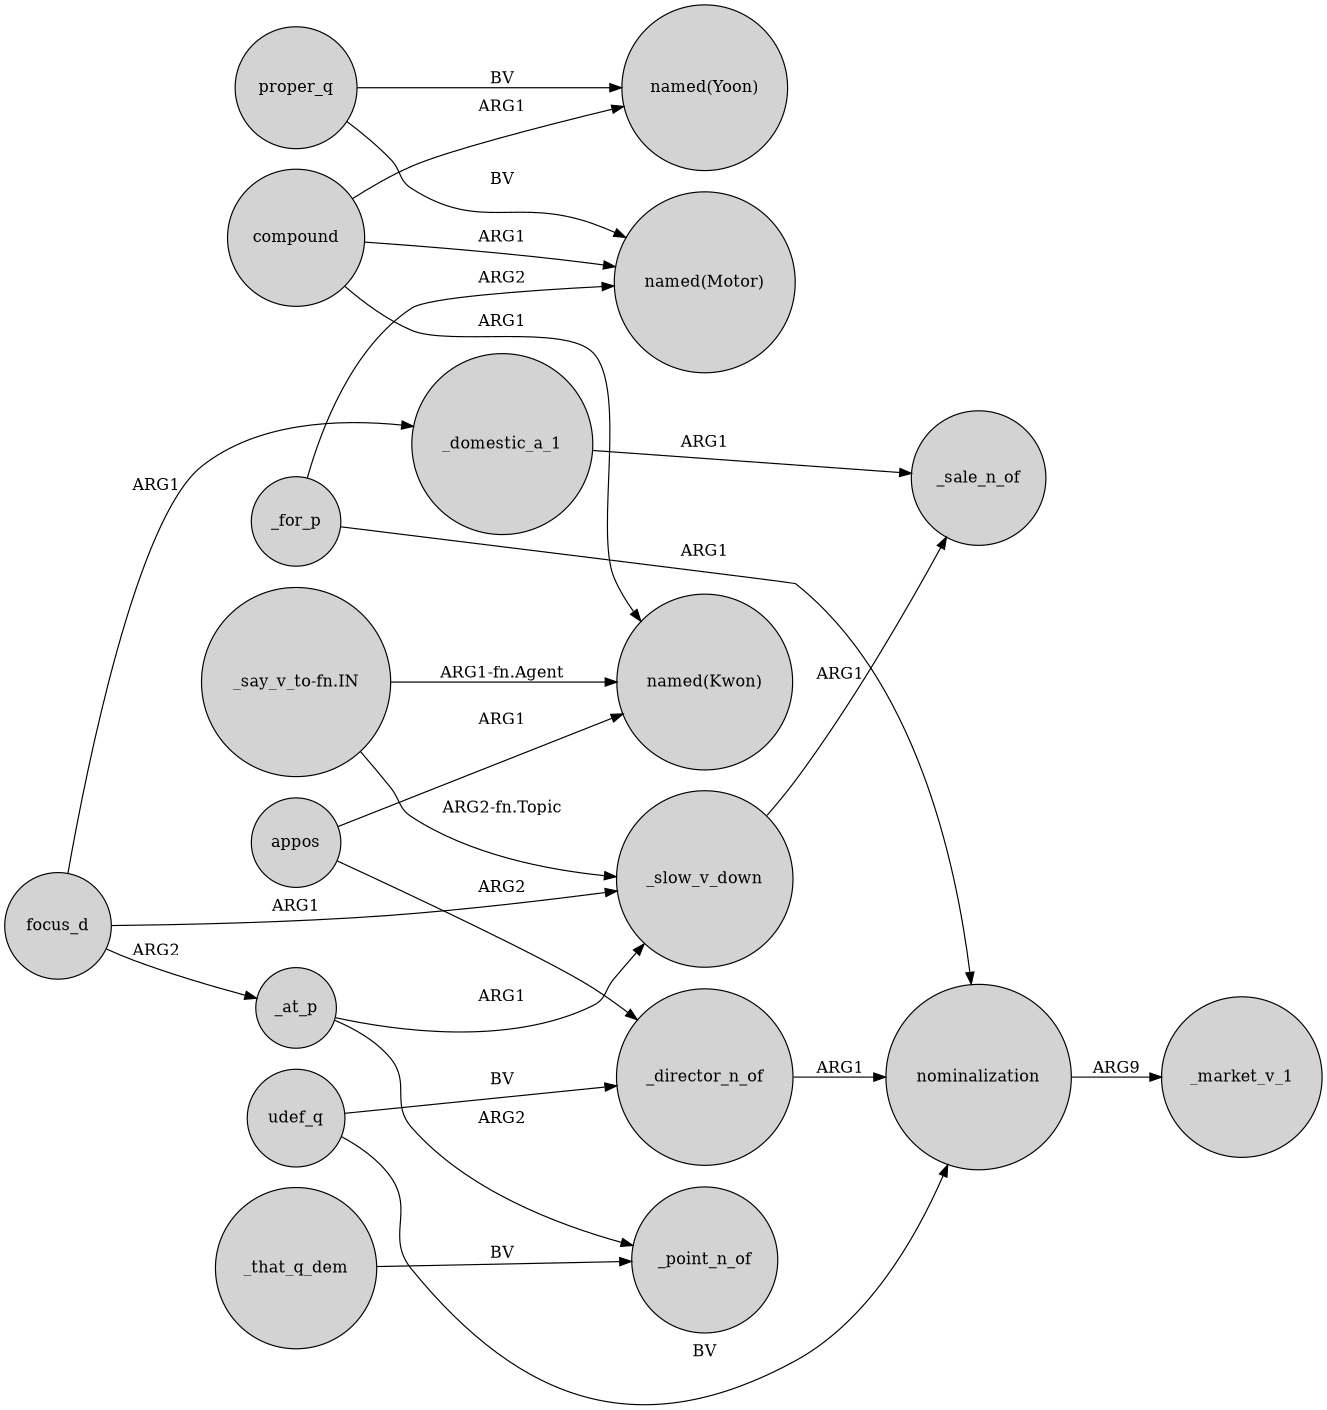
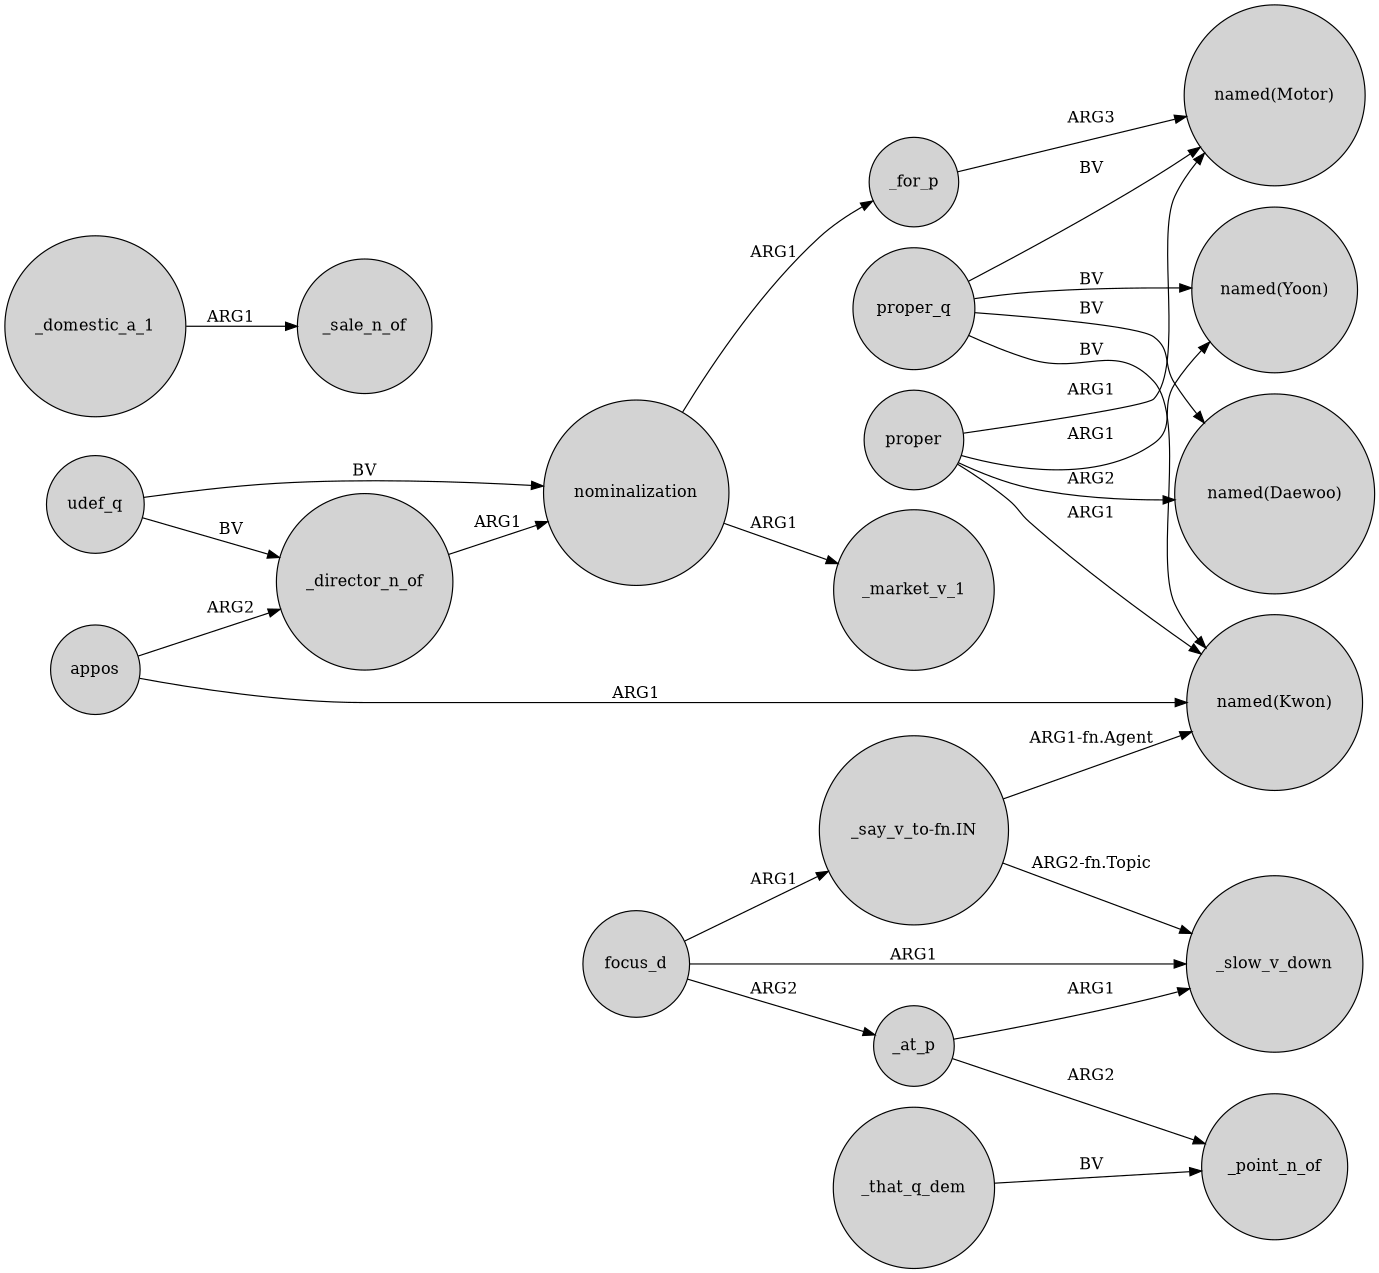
(296, 238) -> (914, 440)
(502, 278) -> (1092, 118)
none -> (1169, 438)
none -> (1275, 494)
(146, 562) -> (751, 909)
(785, 582) -> (762, 299)
(860, 686) -> none
(1117, 1068) -> (774, 524)
